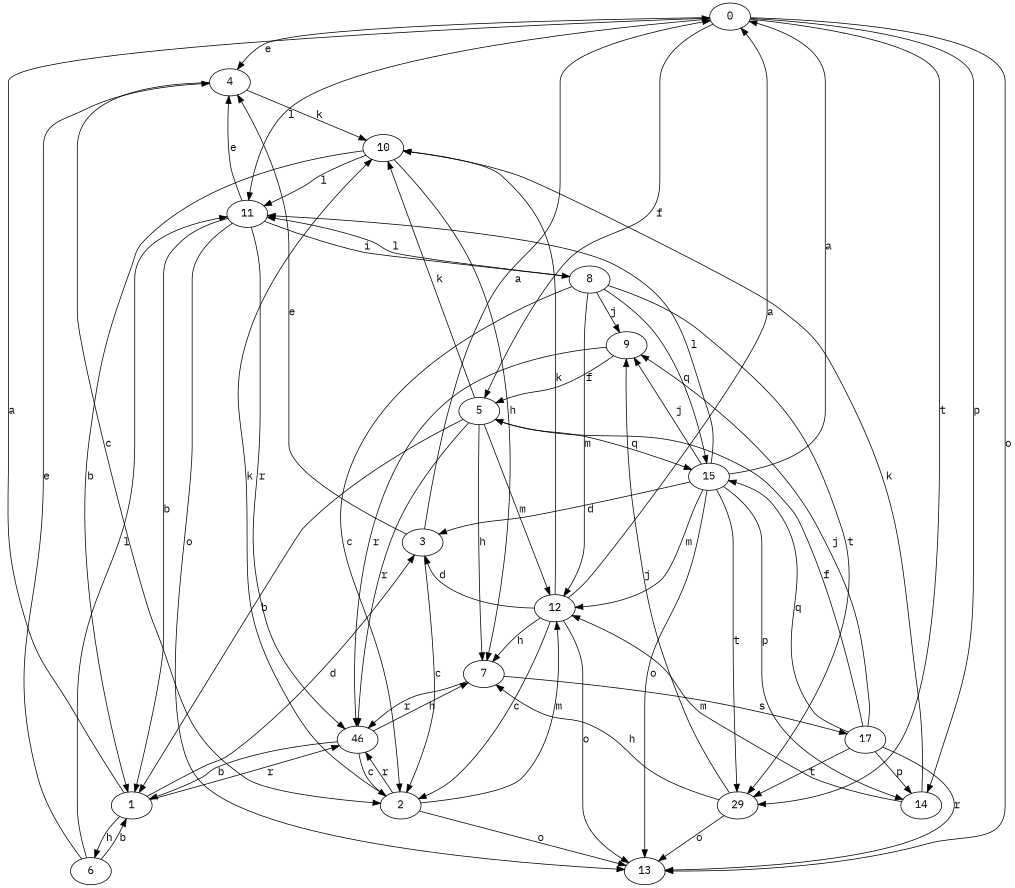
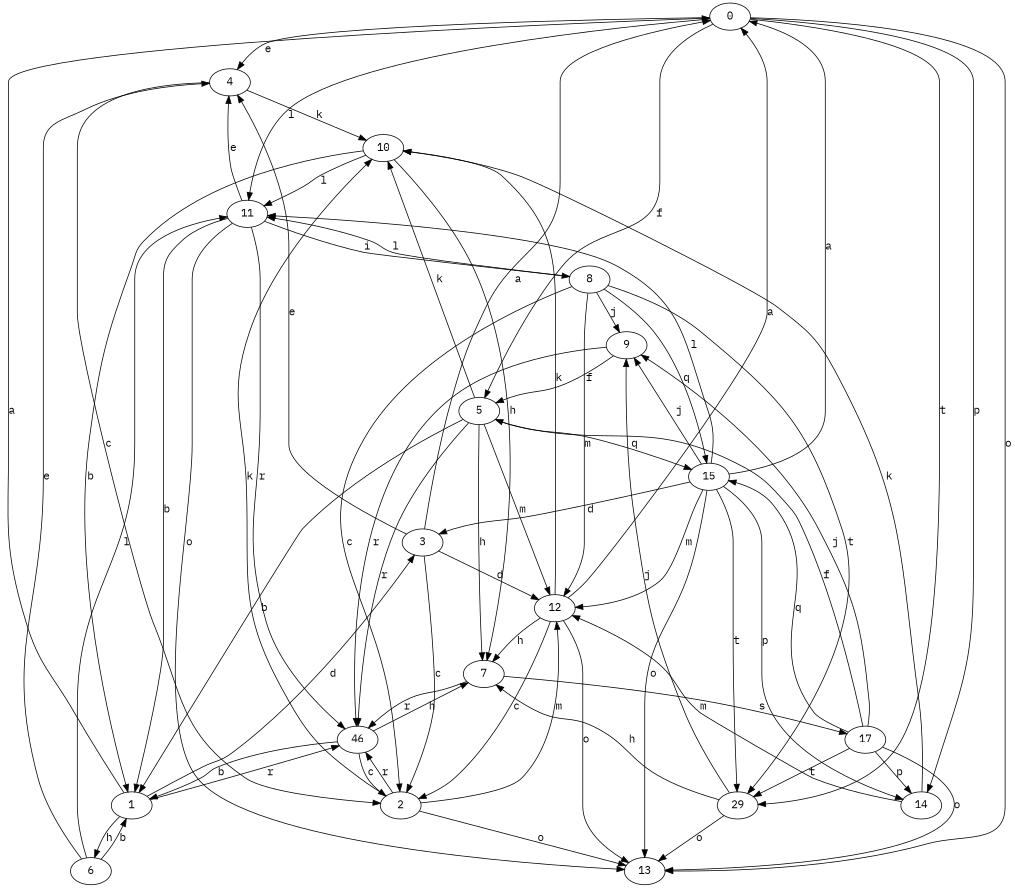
(474, 599) -> (485, 574)
(957, 805) -> (957, 805)
